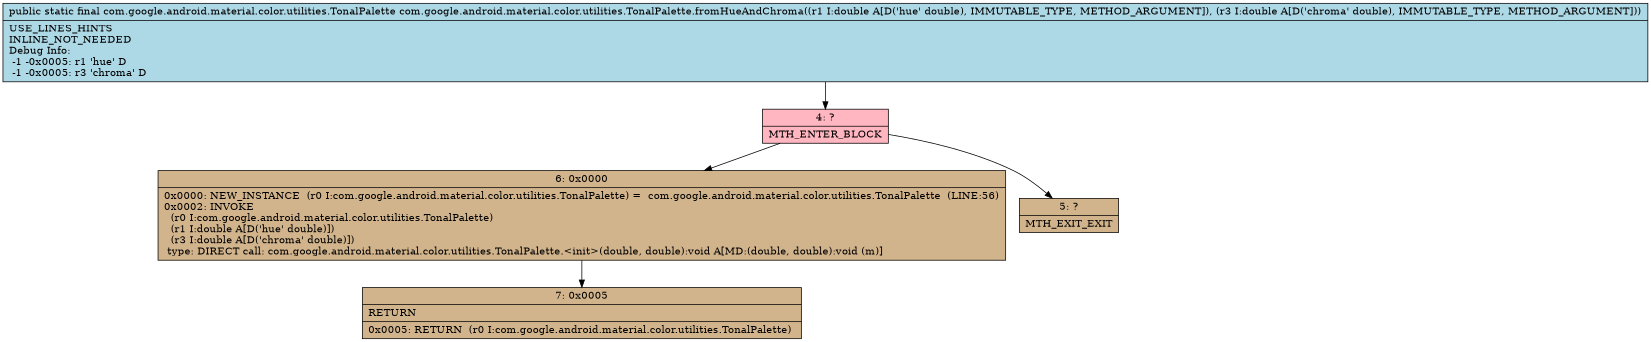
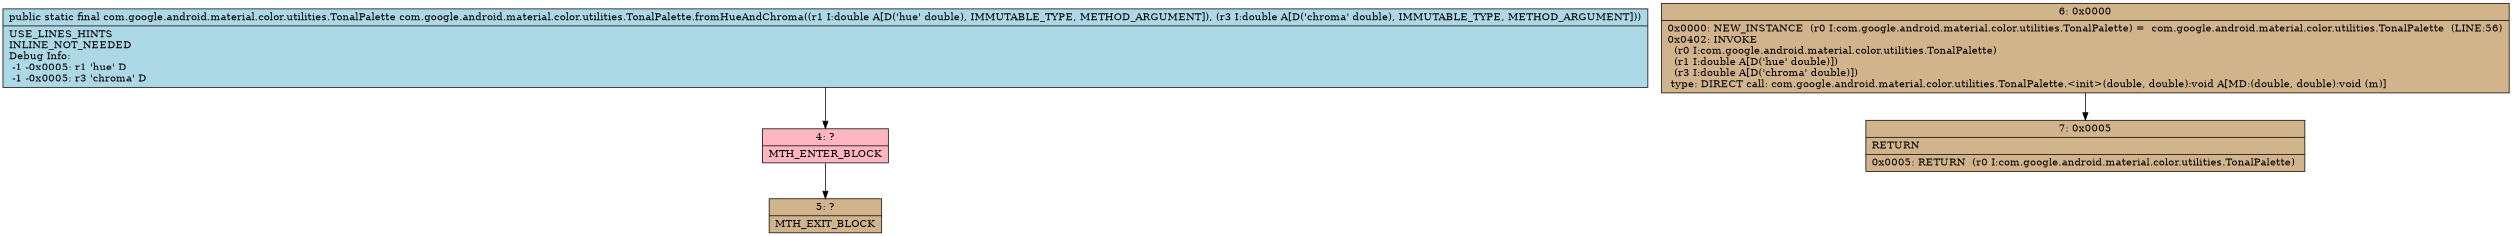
(746, 156) -> none
(212, 207) -> (1716, 40)
(1069, 224) -> (825, 224)
